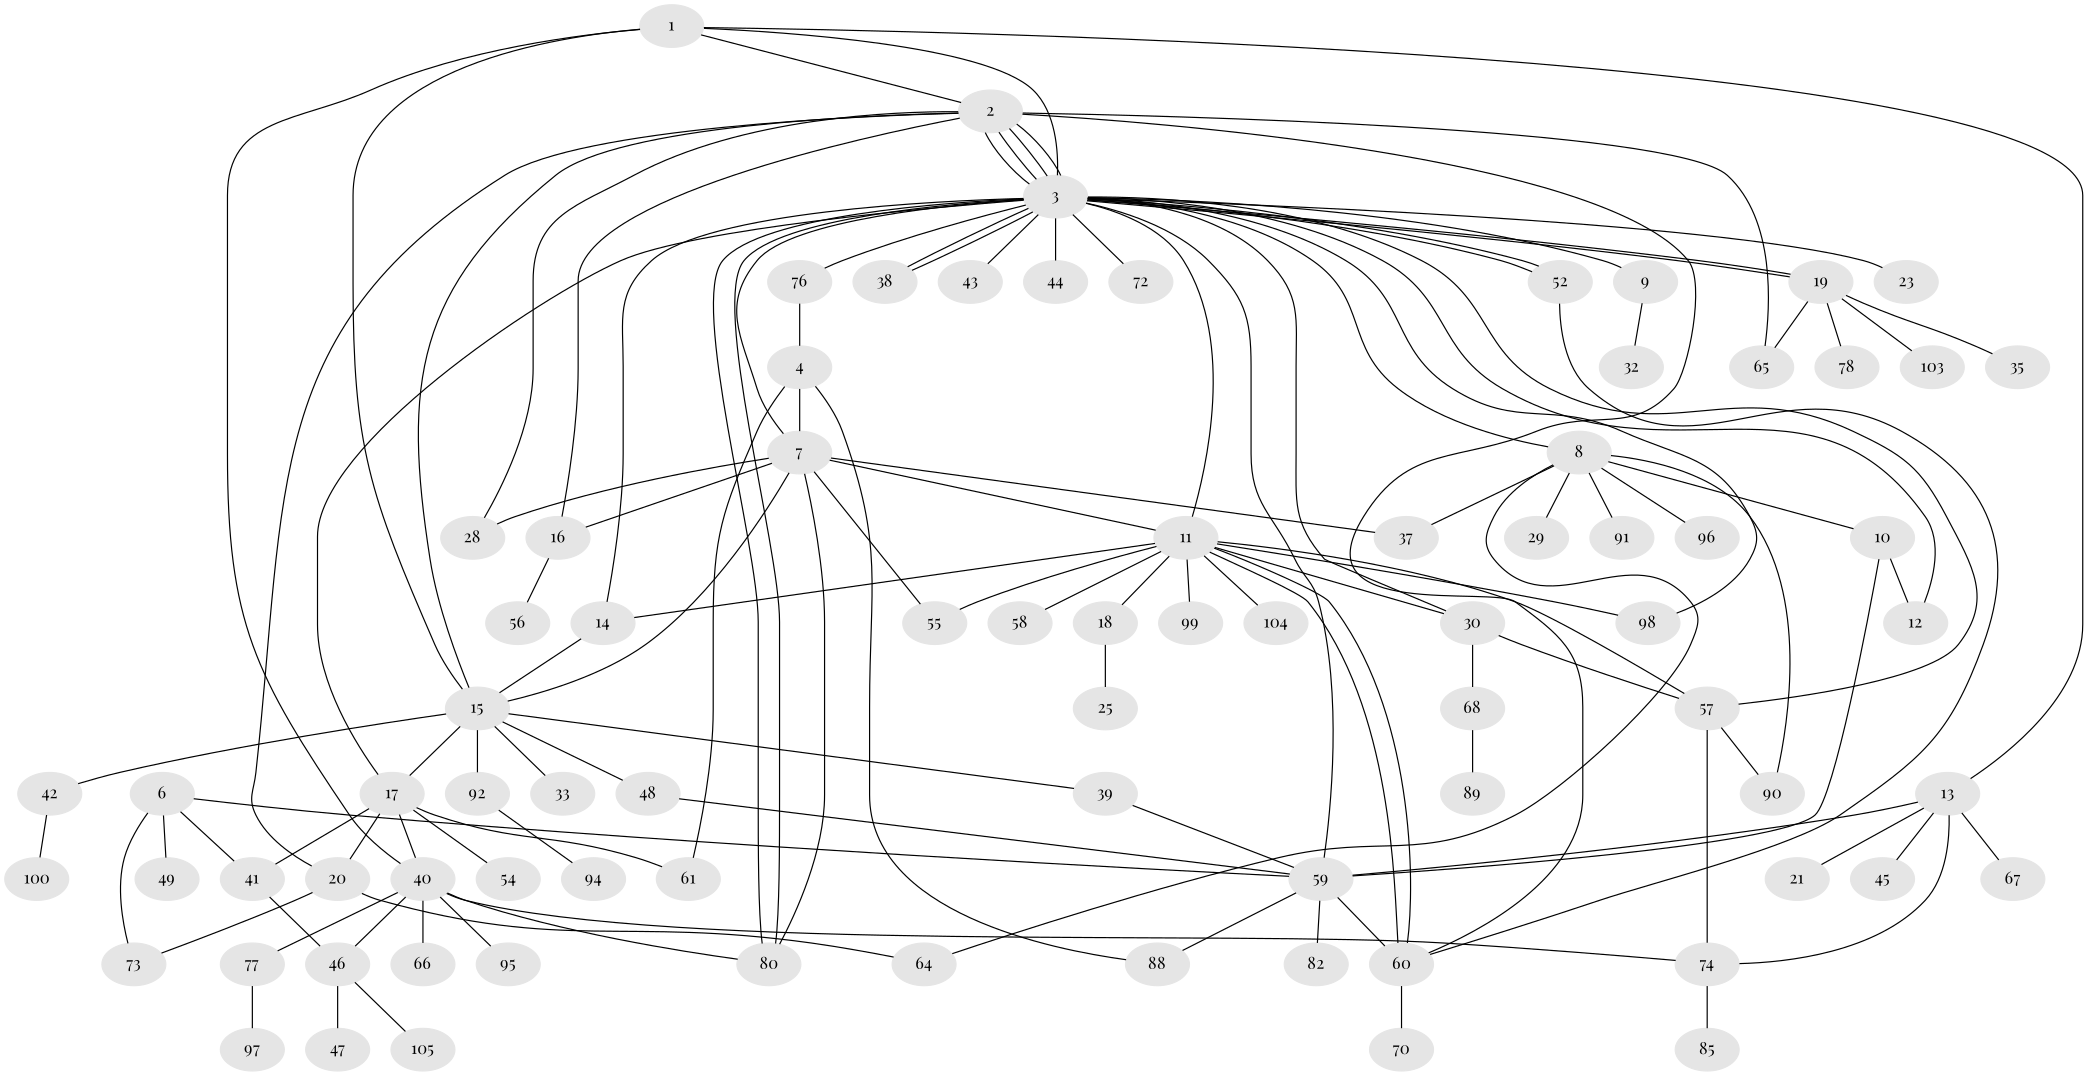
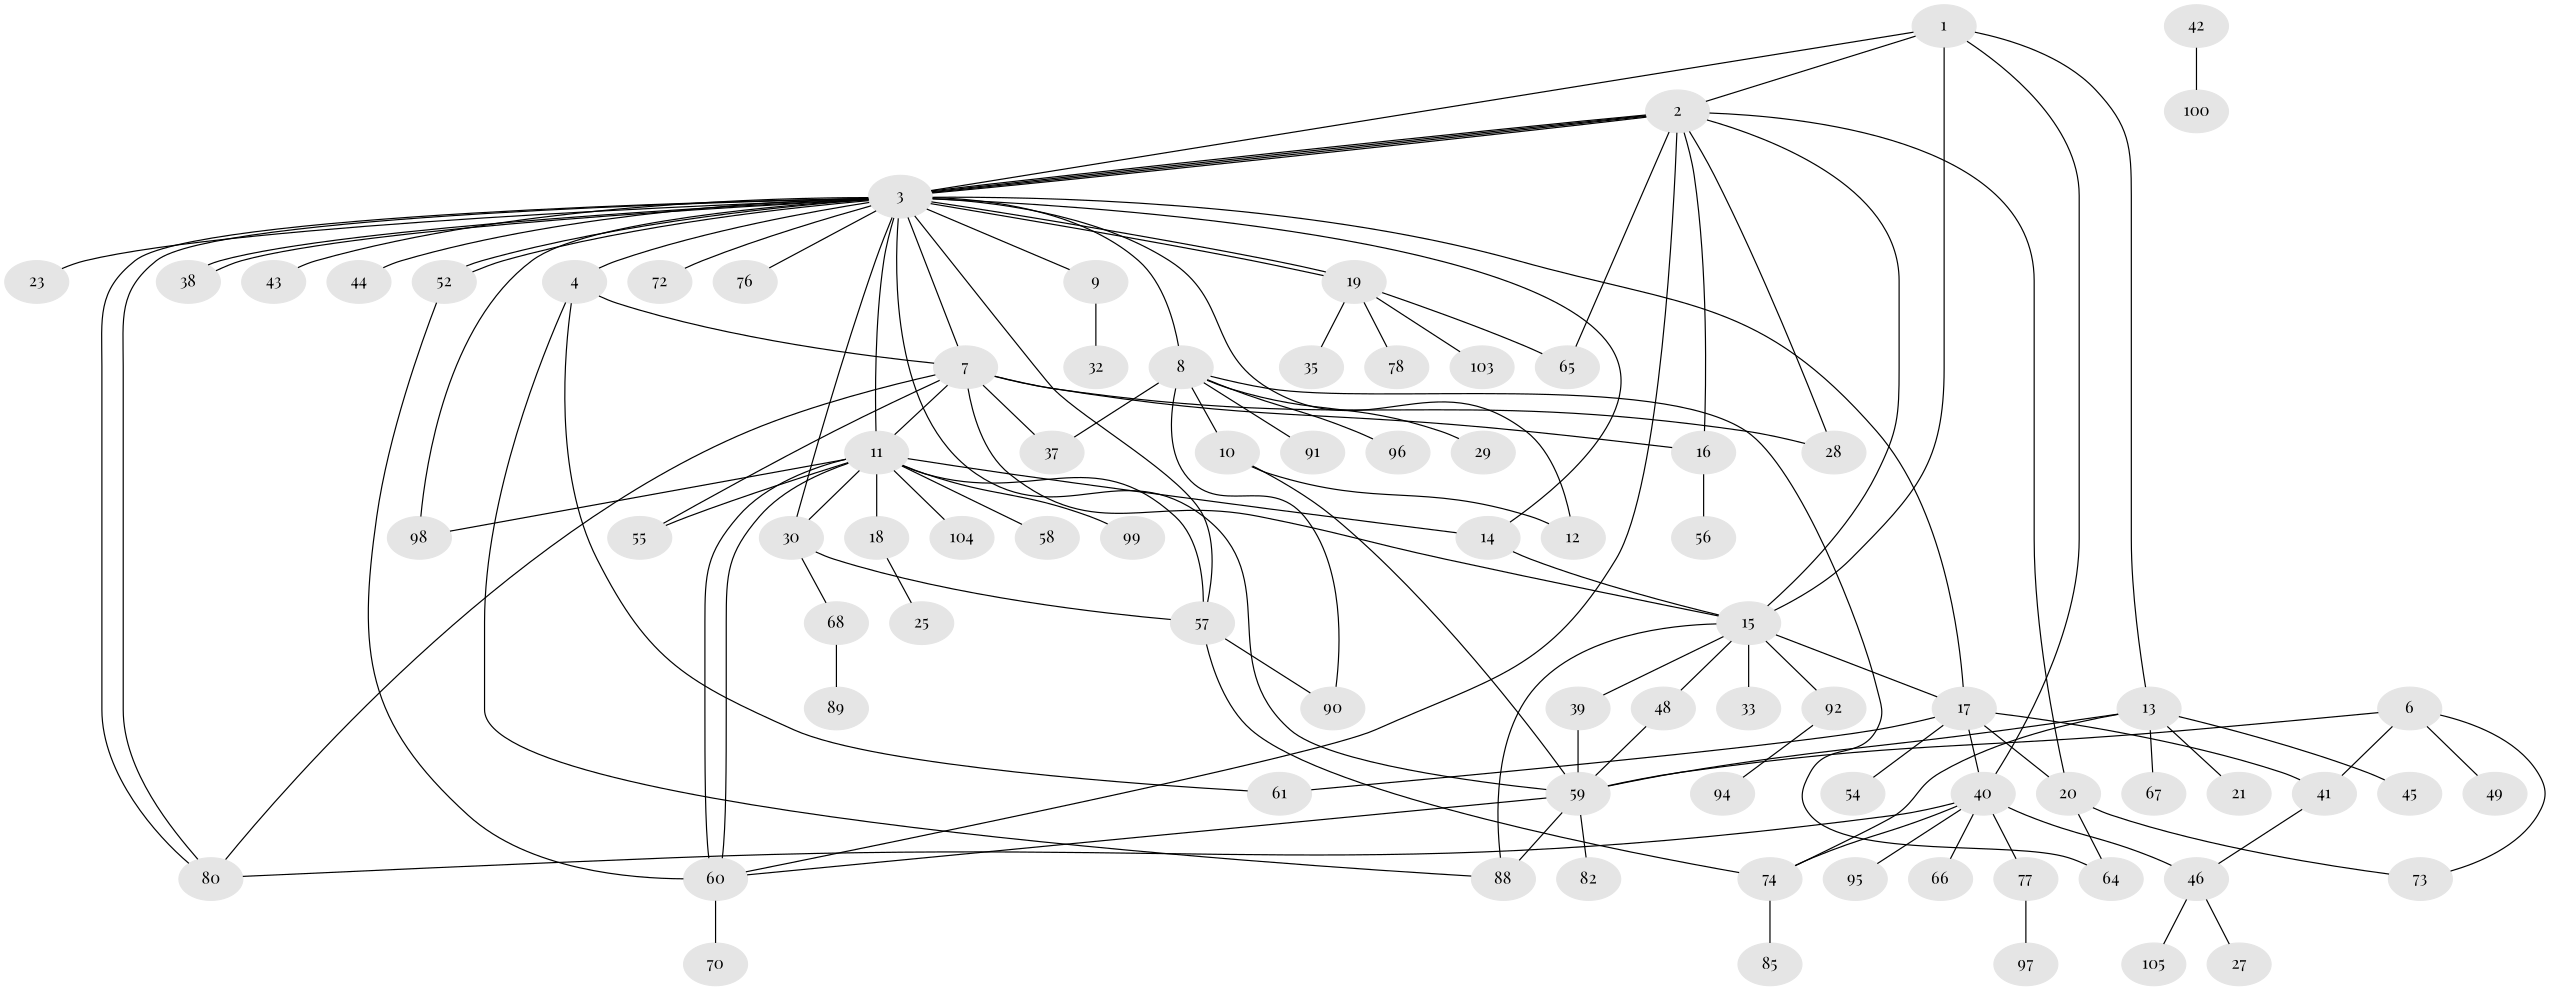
(800, 325) -> (732, 229)
(270, 742) -> (1542, 681)
(338, 1050) -> (2239, 964)
